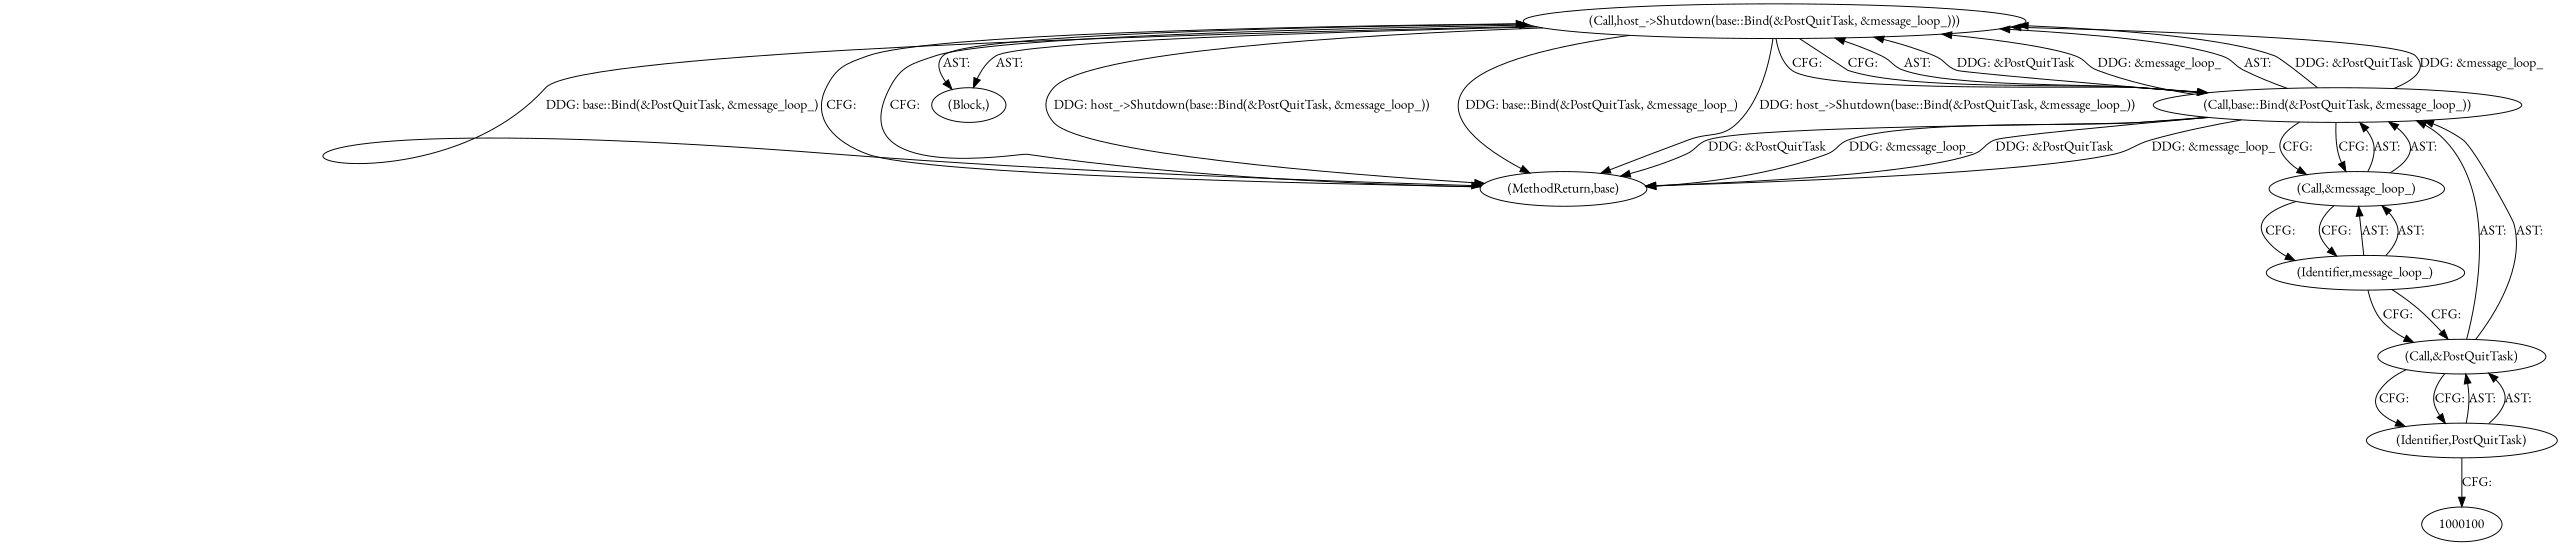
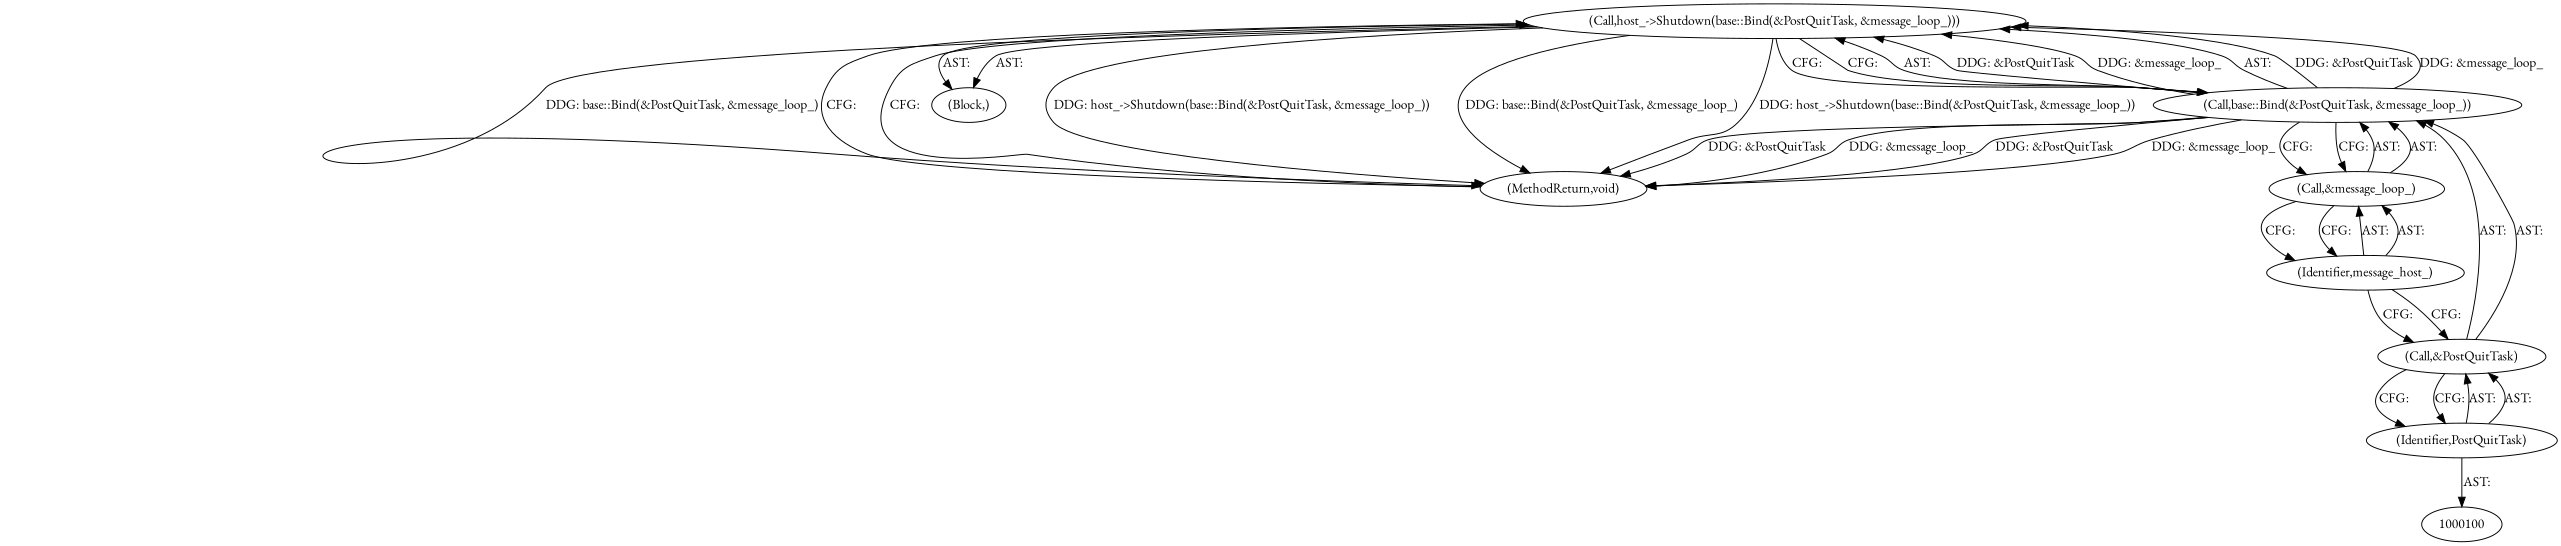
(1564, 189) -> (1564, 189)
(2365, 273) -> (2365, 273)
(2479, 482) -> (2479, 482)
